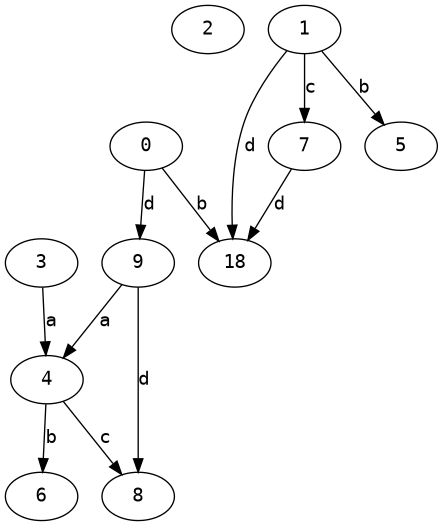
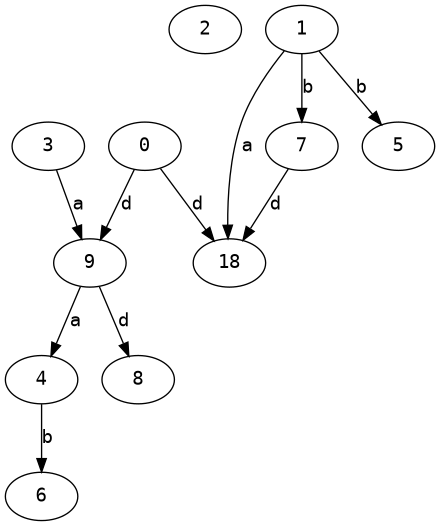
(311, 88) -> (308, 88)
(250, 146) -> (248, 146)
(202, 205) -> (198, 205)
(44, 315) -> (67, 198)
(88, 432) -> none
